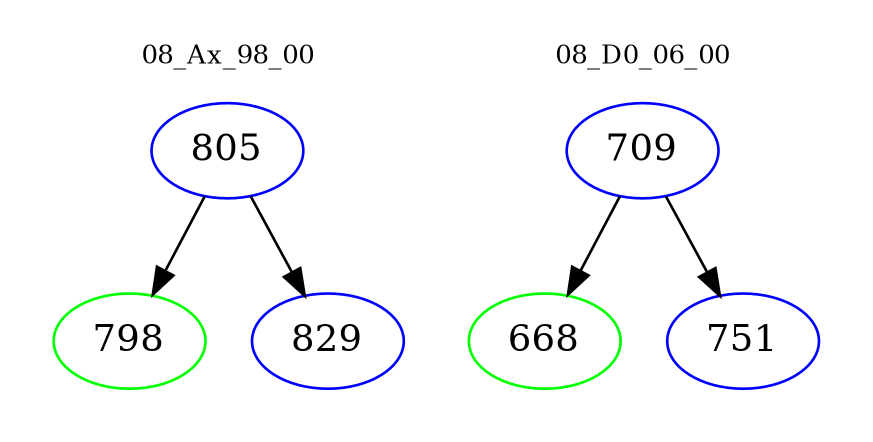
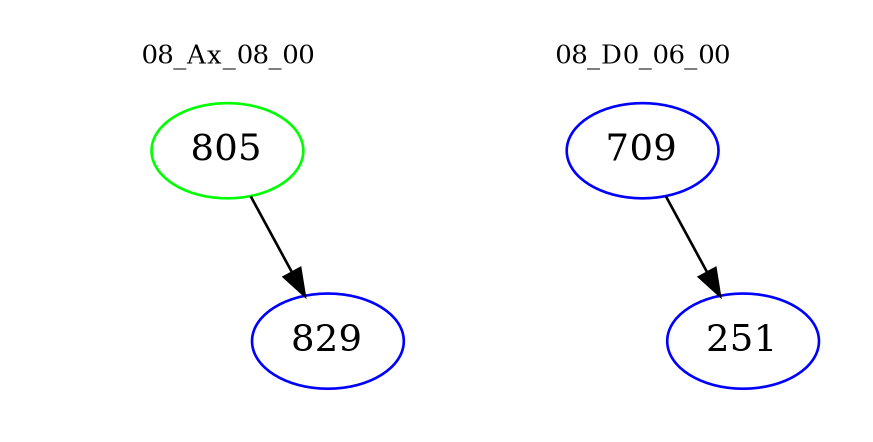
(229, 57) -> (229, 57)
(227, 151) -> (227, 151)
(130, 341) -> none
(545, 341) -> none
(743, 341) -> (743, 341)
